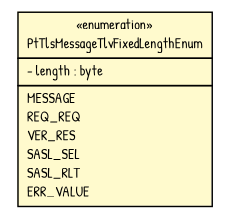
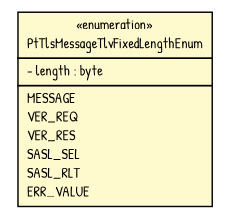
(55, 117) -> (53, 117)
